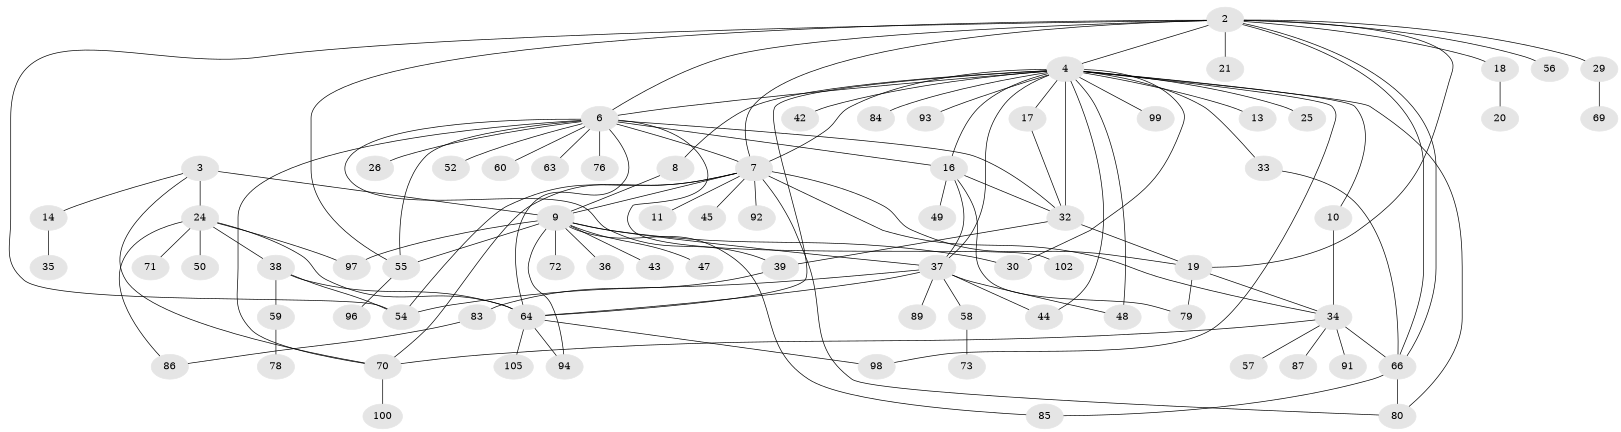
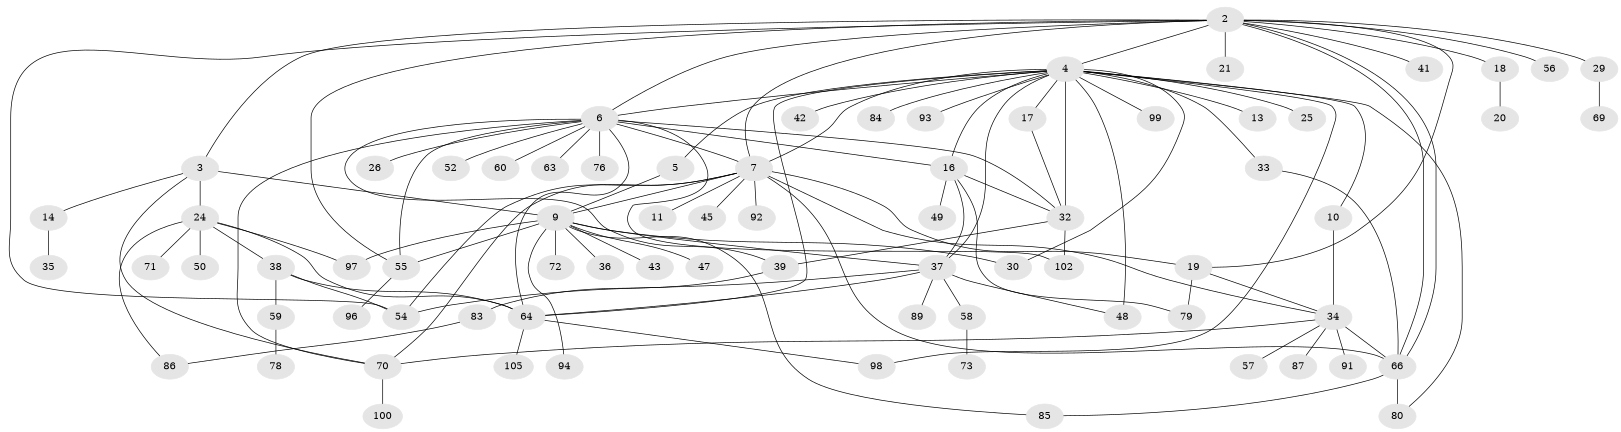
none -> (683, 25)
none -> (1424, 69)
(675, 168) -> (675, 168)
(1130, 243) -> (1065, 237)
(1044, 317) -> none
(546, 342) -> none
(1003, 397) -> (950, 346)
